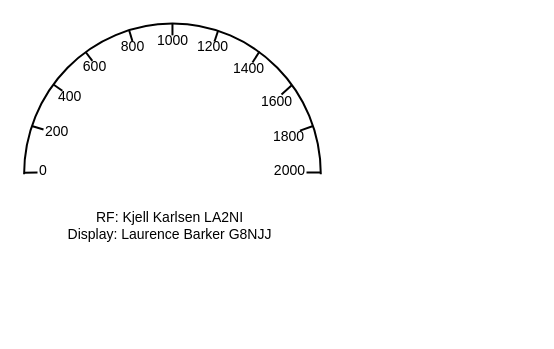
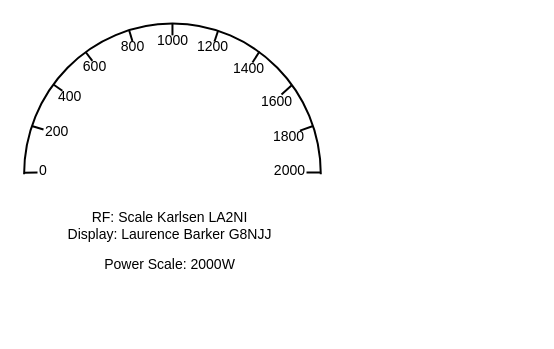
(170, 226) -> (170, 226)
none -> (170, 265)
